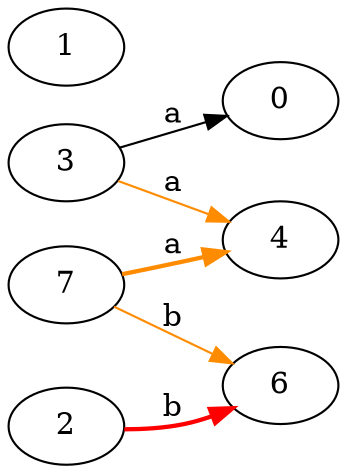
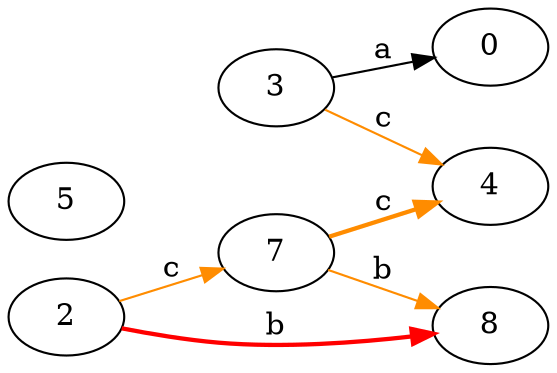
(66, 47) -> (66, 201)
(173, 183) -> (383, 119)
(173, 245) -> (383, 202)
none -> (161, 288)
(281, 386) -> (490, 326)
